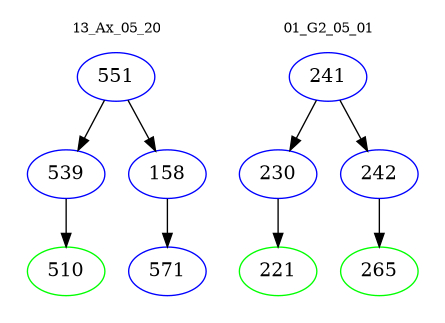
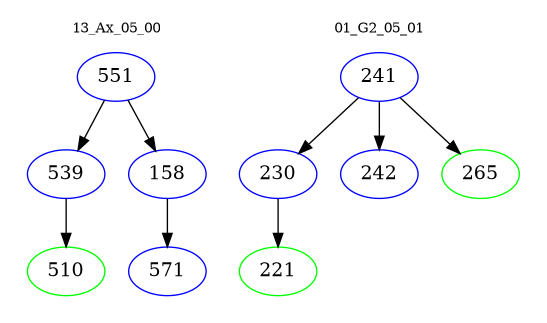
(117, 29) -> (117, 29)
(379, 216) -> (425, 121)
